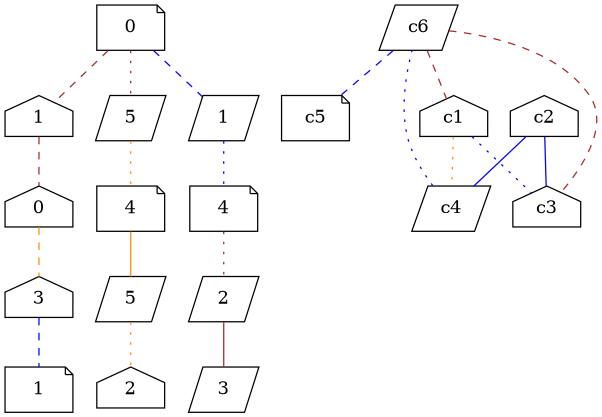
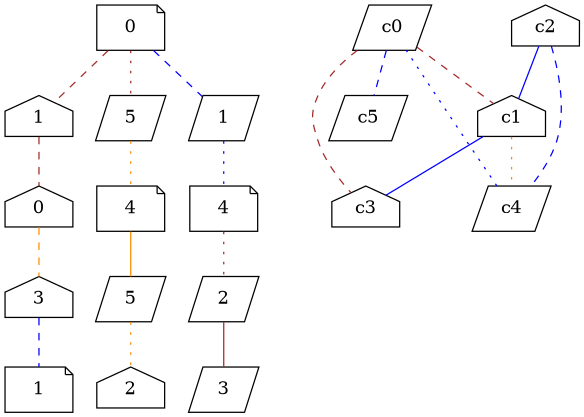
(419, 28) -> (392, 28)
(315, 118) -> (368, 118)
(505, 156) -> (561, 119)
(545, 161) -> (529, 72)
(505, 168) -> (435, 166)
